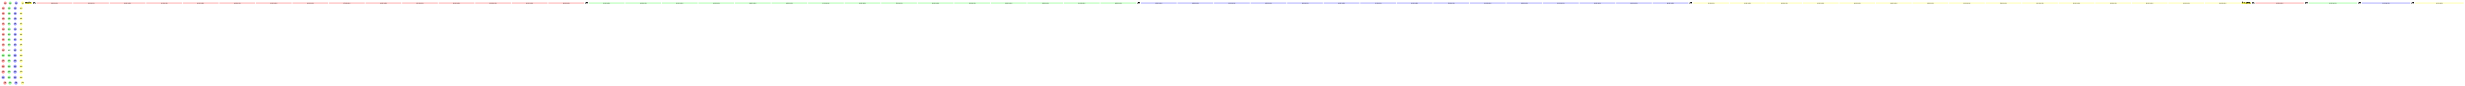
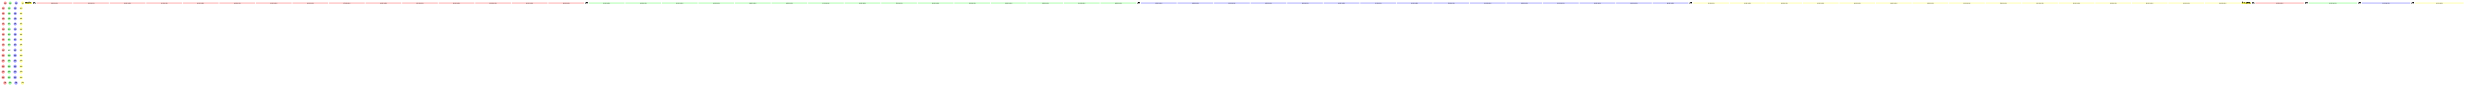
(3, 55) -> (3, 55)
(3, 77) -> (3, 77)
